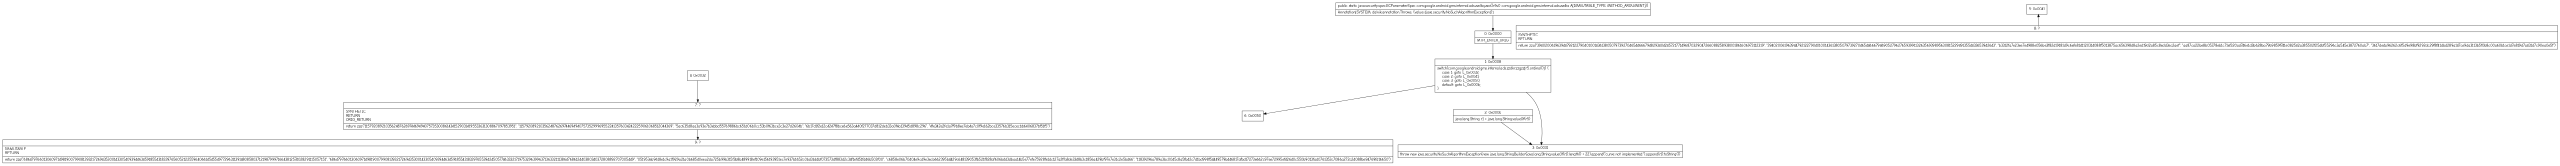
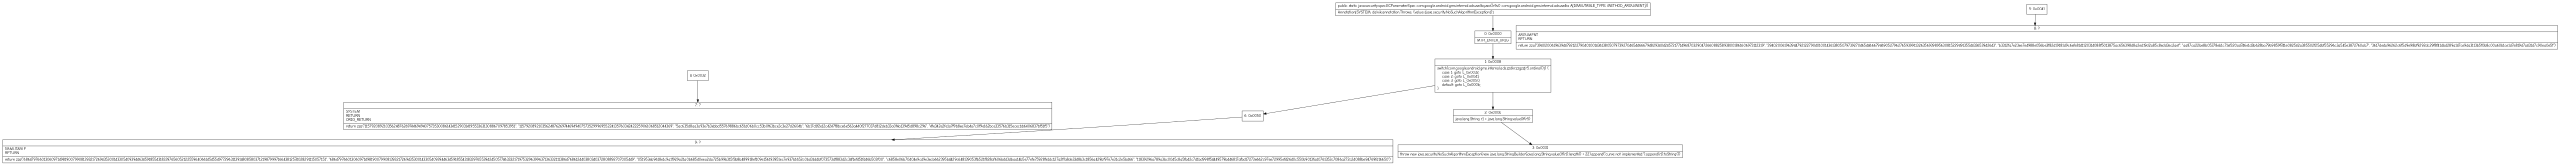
(2039, 21) -> (2035, 19)
(1528, 35) -> (1528, 35)
(356, 112) -> (353, 112)
(1540, 115) -> (1493, 100)
(698, 133) -> (1068, 129)
